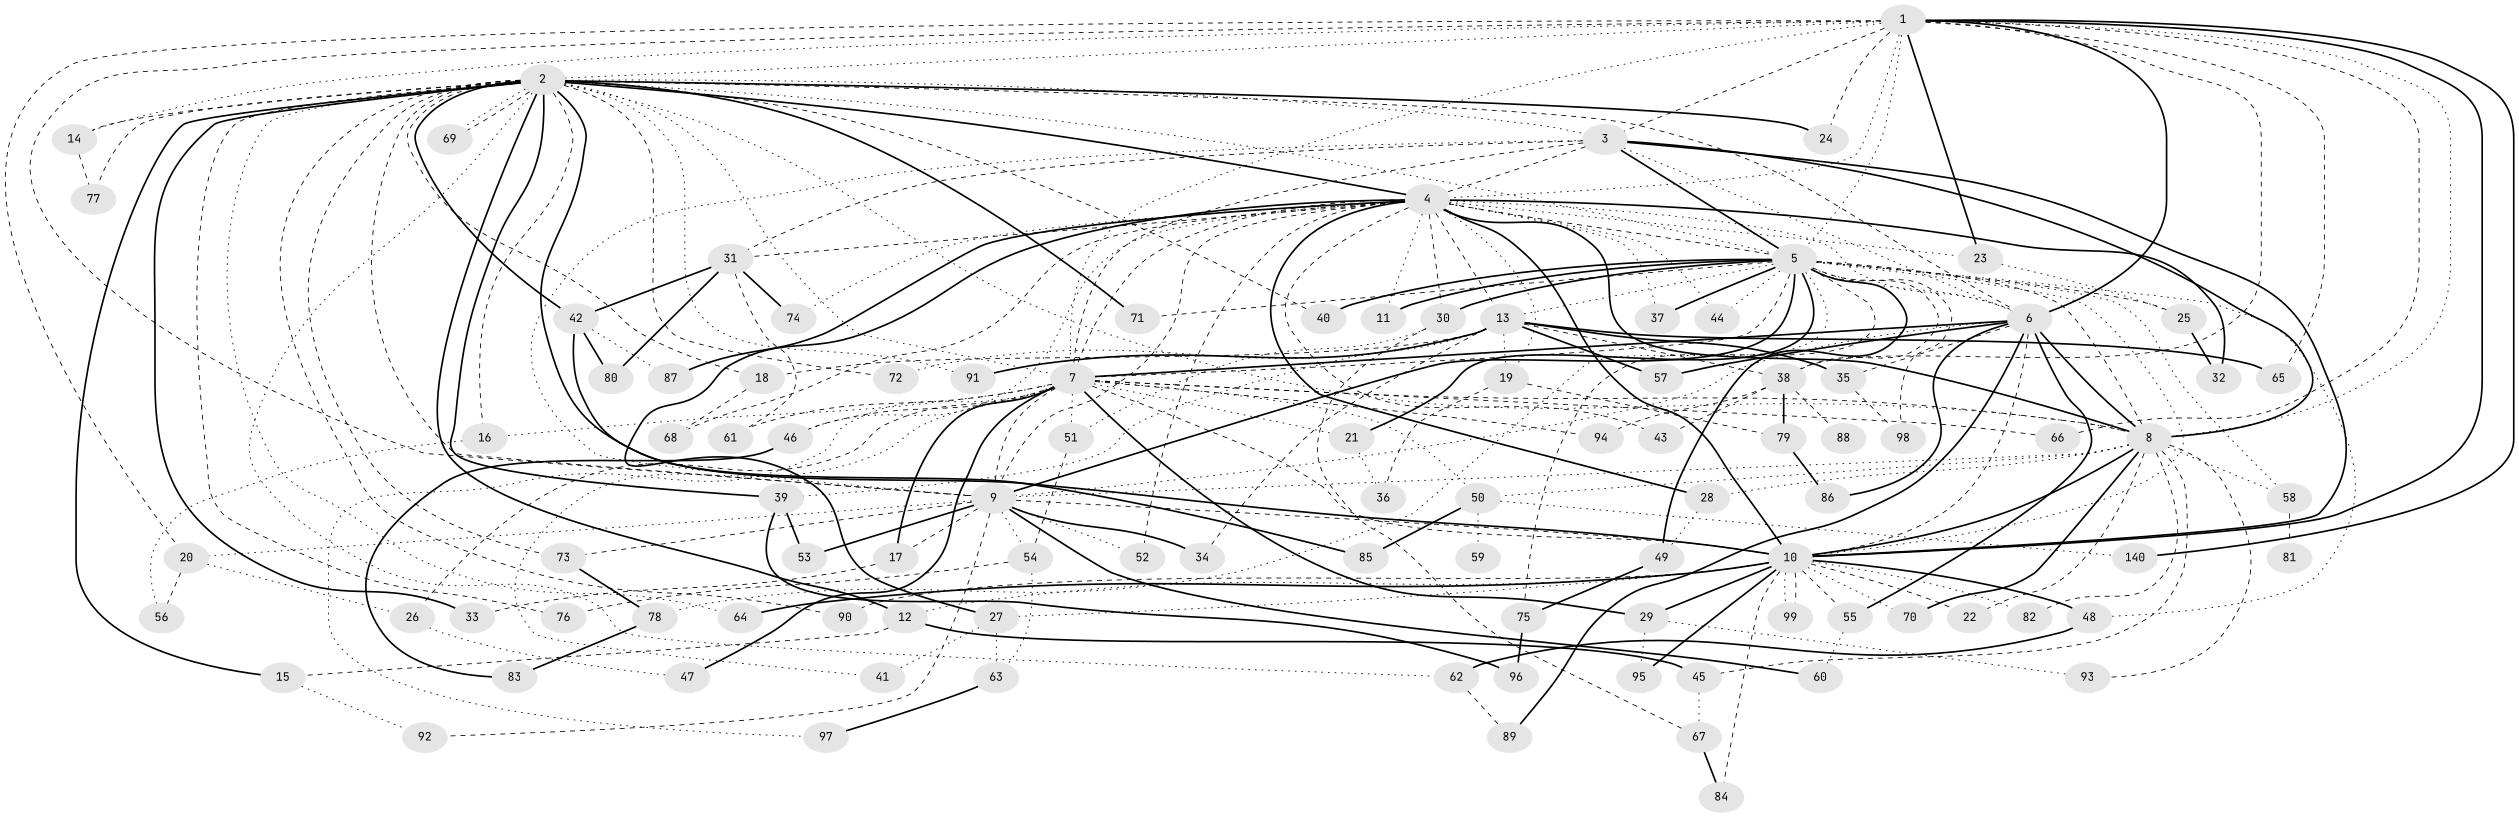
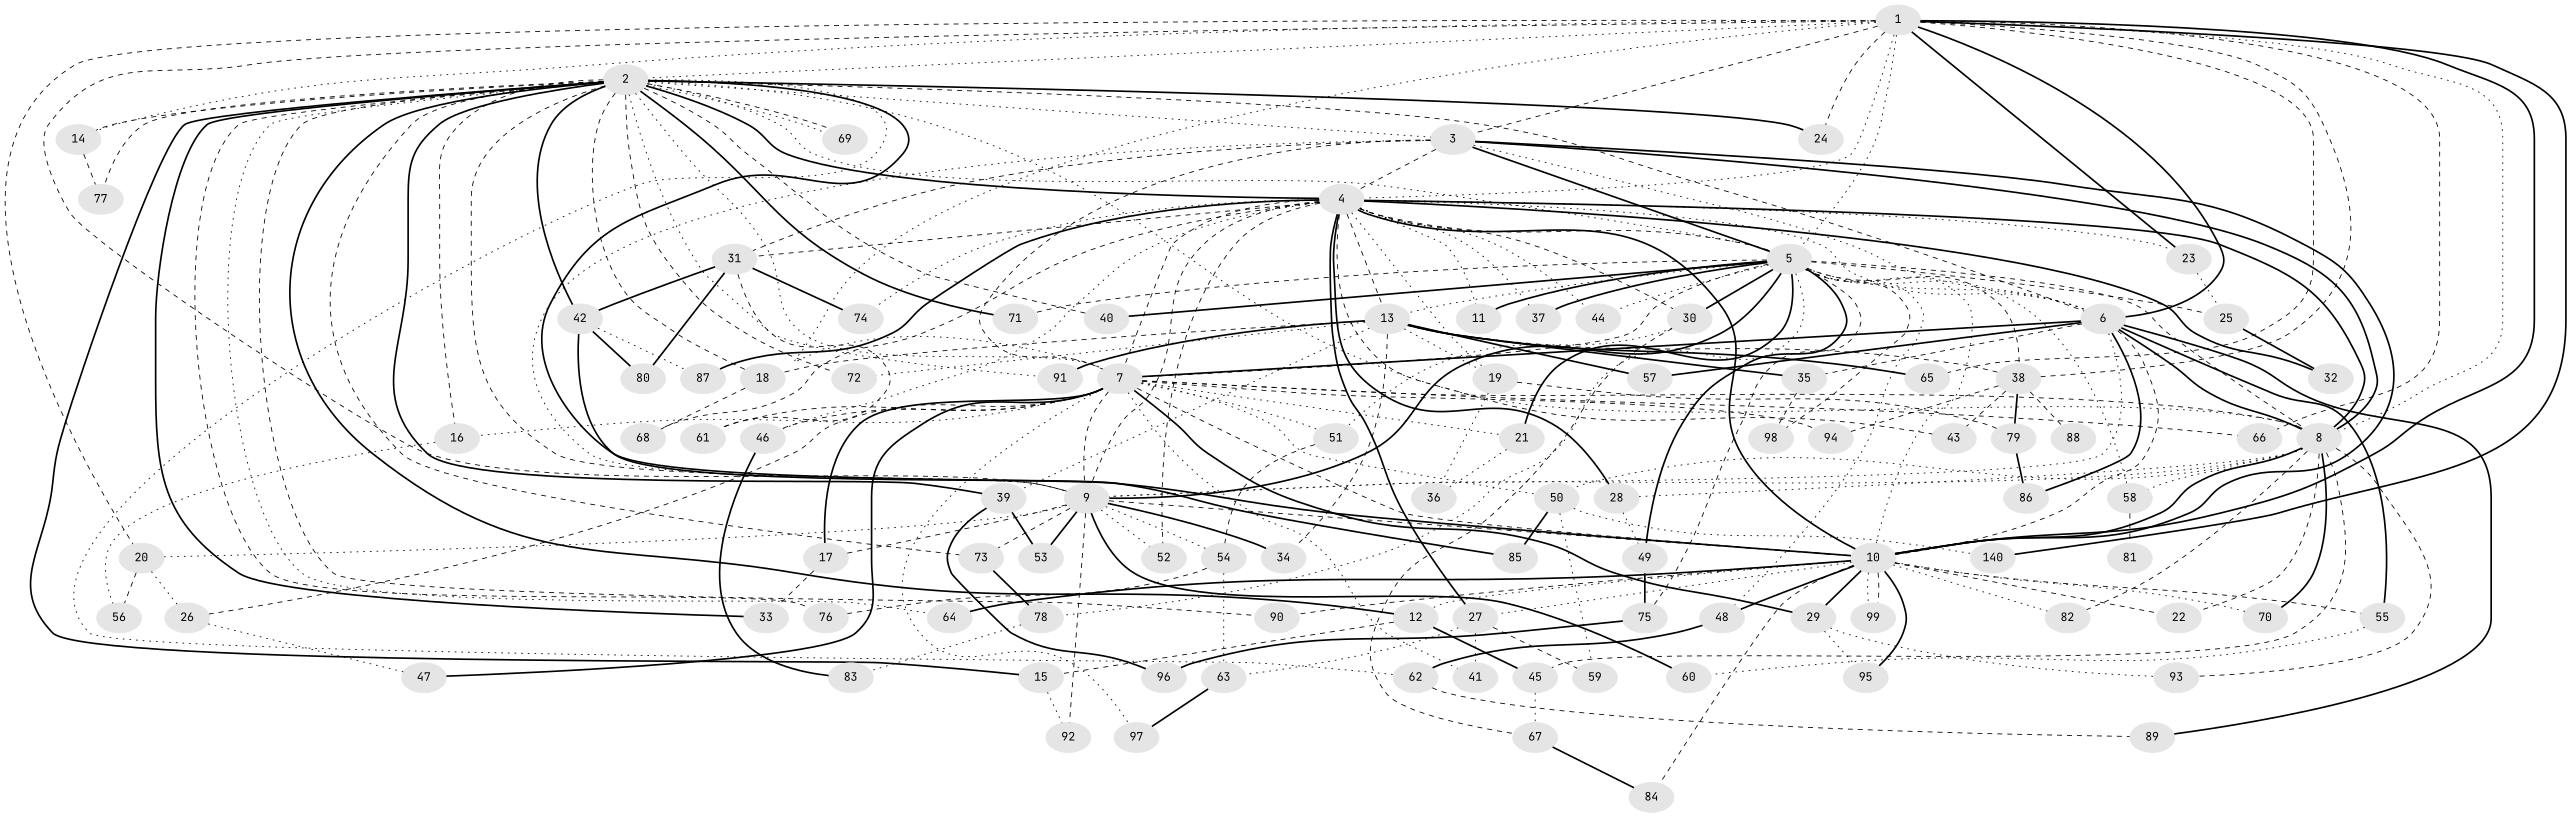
(1414, 428) -> (1465, 438)
(580, 650) -> (950, 647)
none -> (1544, 652)
